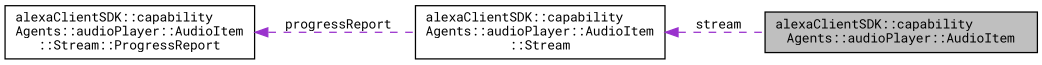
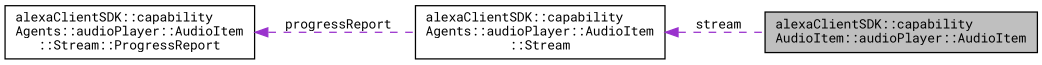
(901, 32) -> (901, 32)
